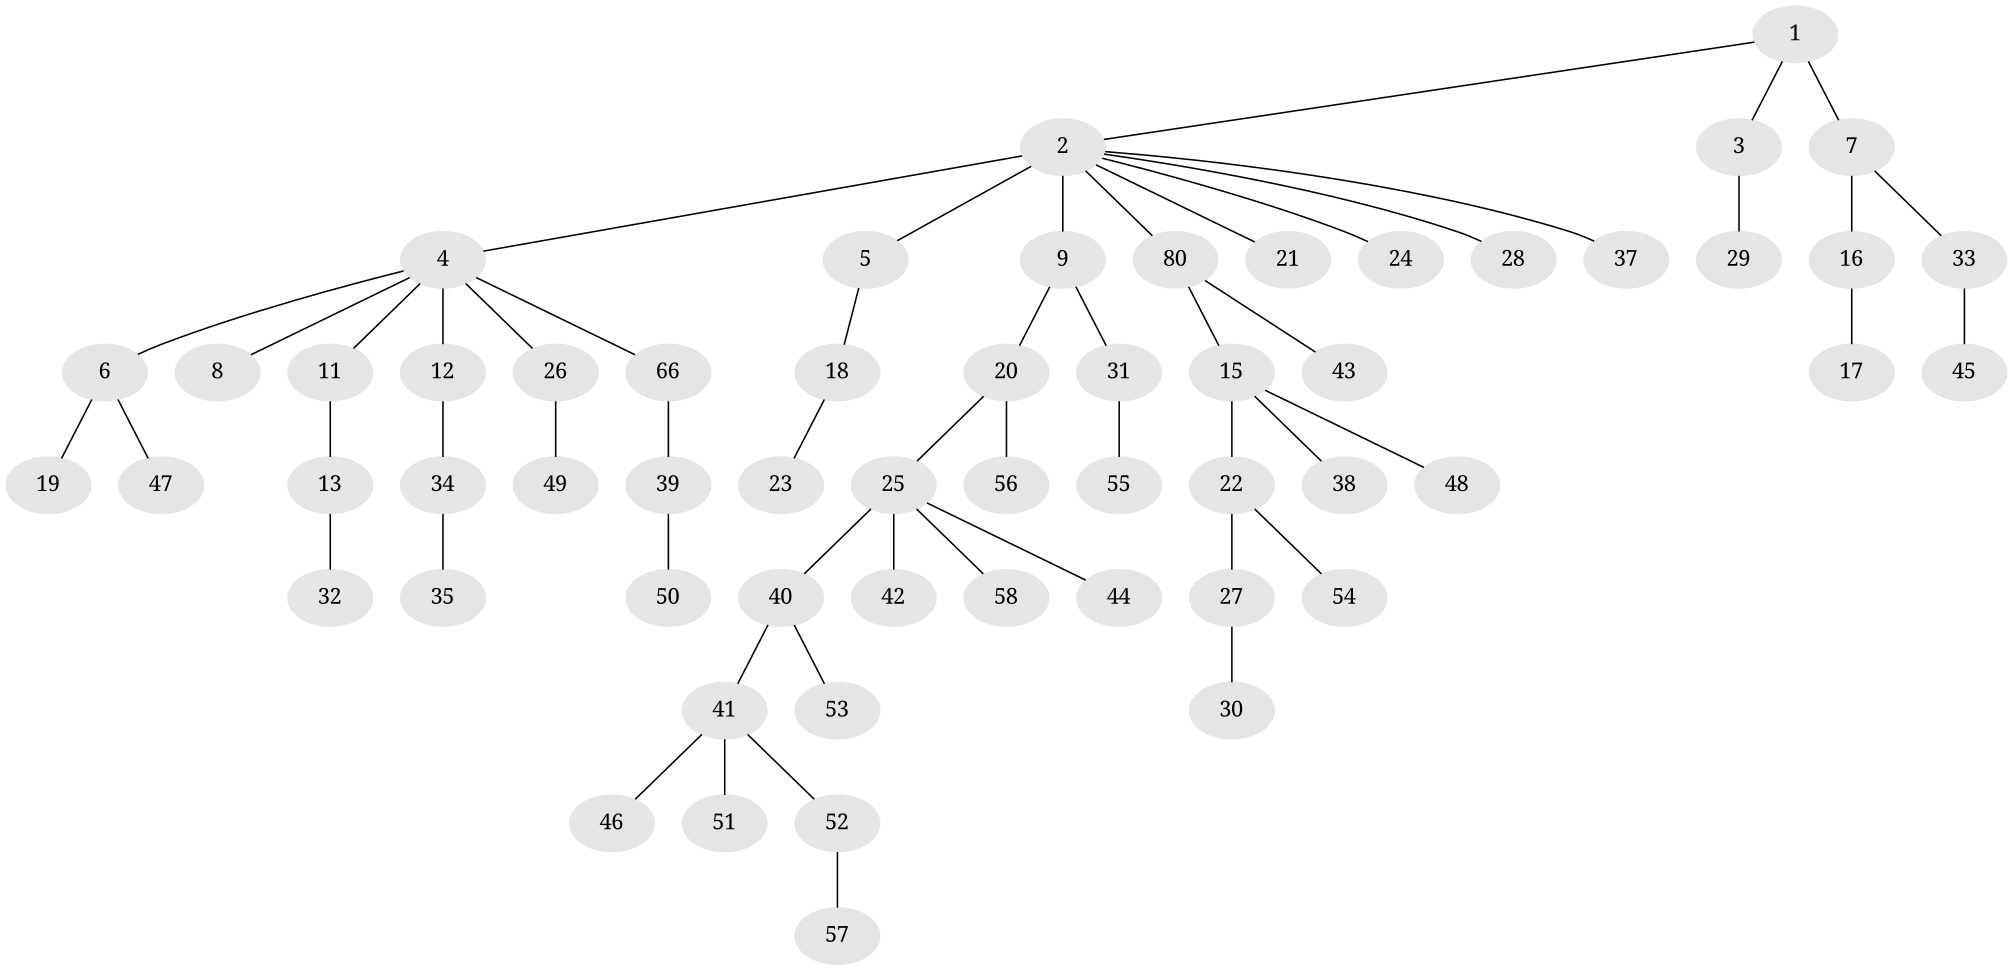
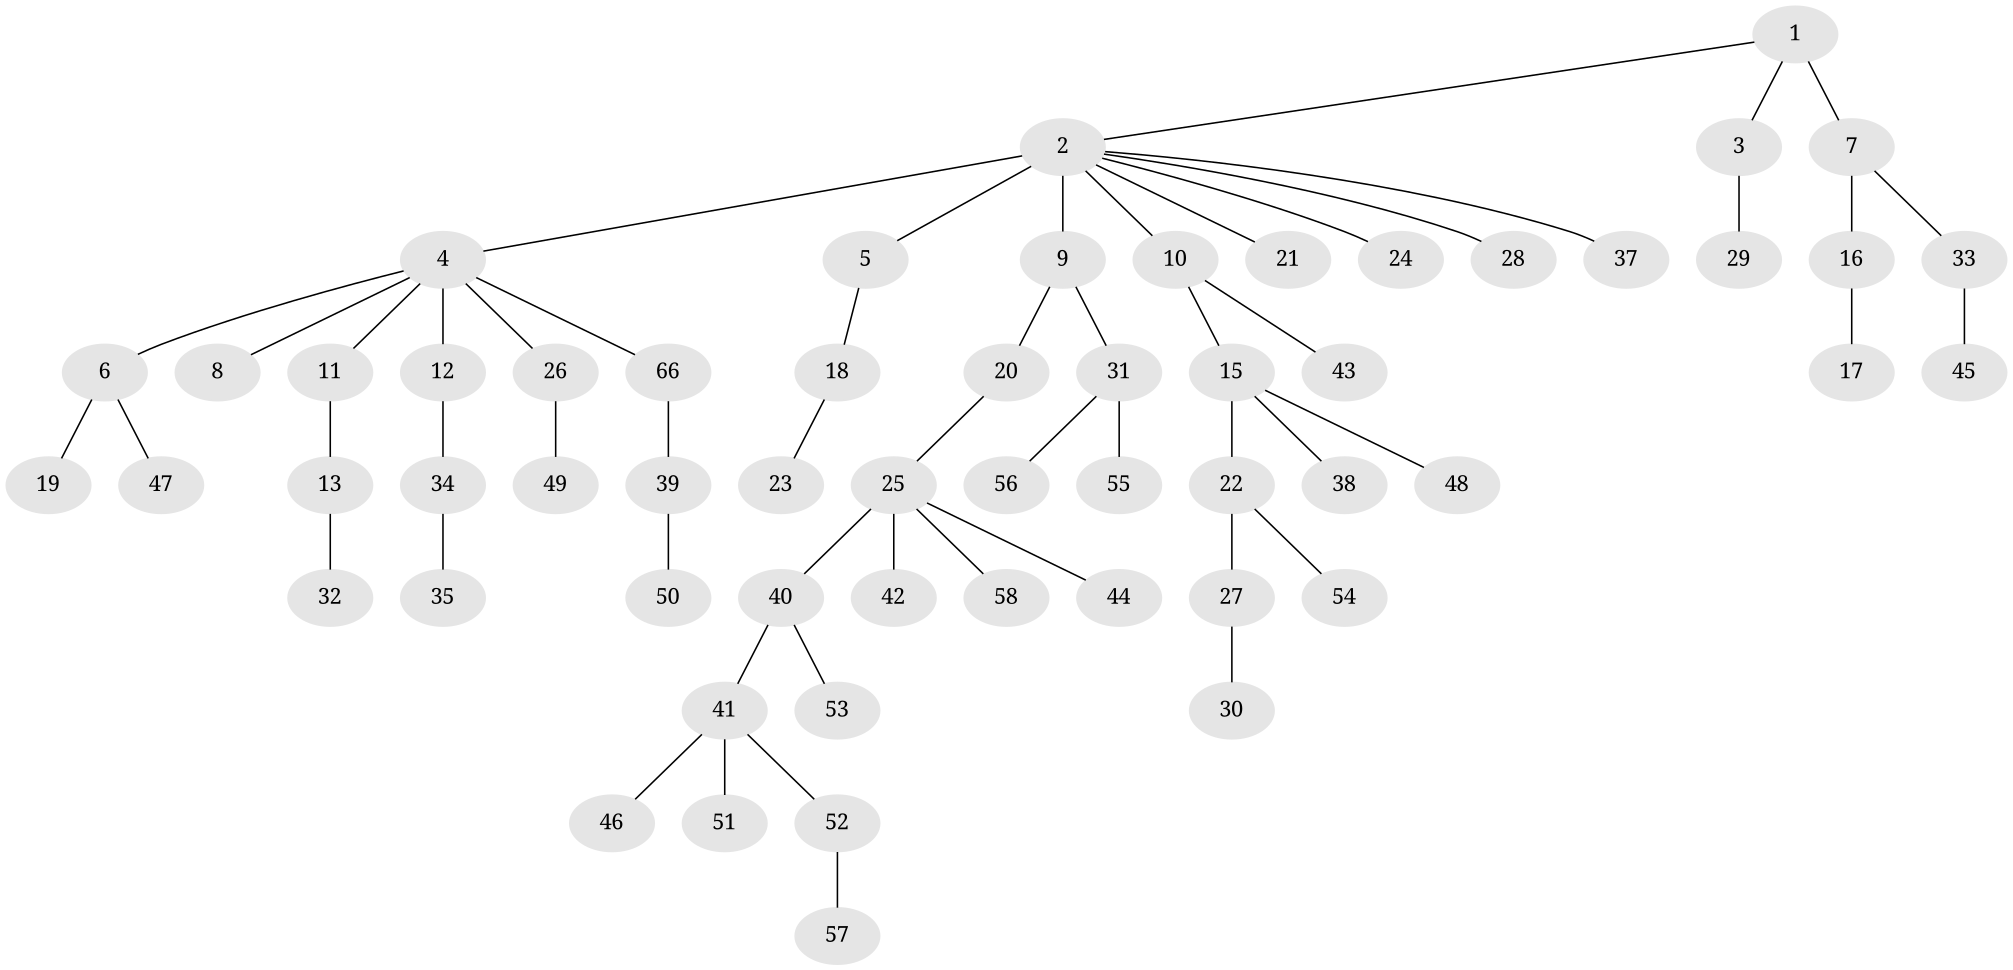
(1176, 260) -> (1176, 260)
(1006, 429) -> (1063, 429)
